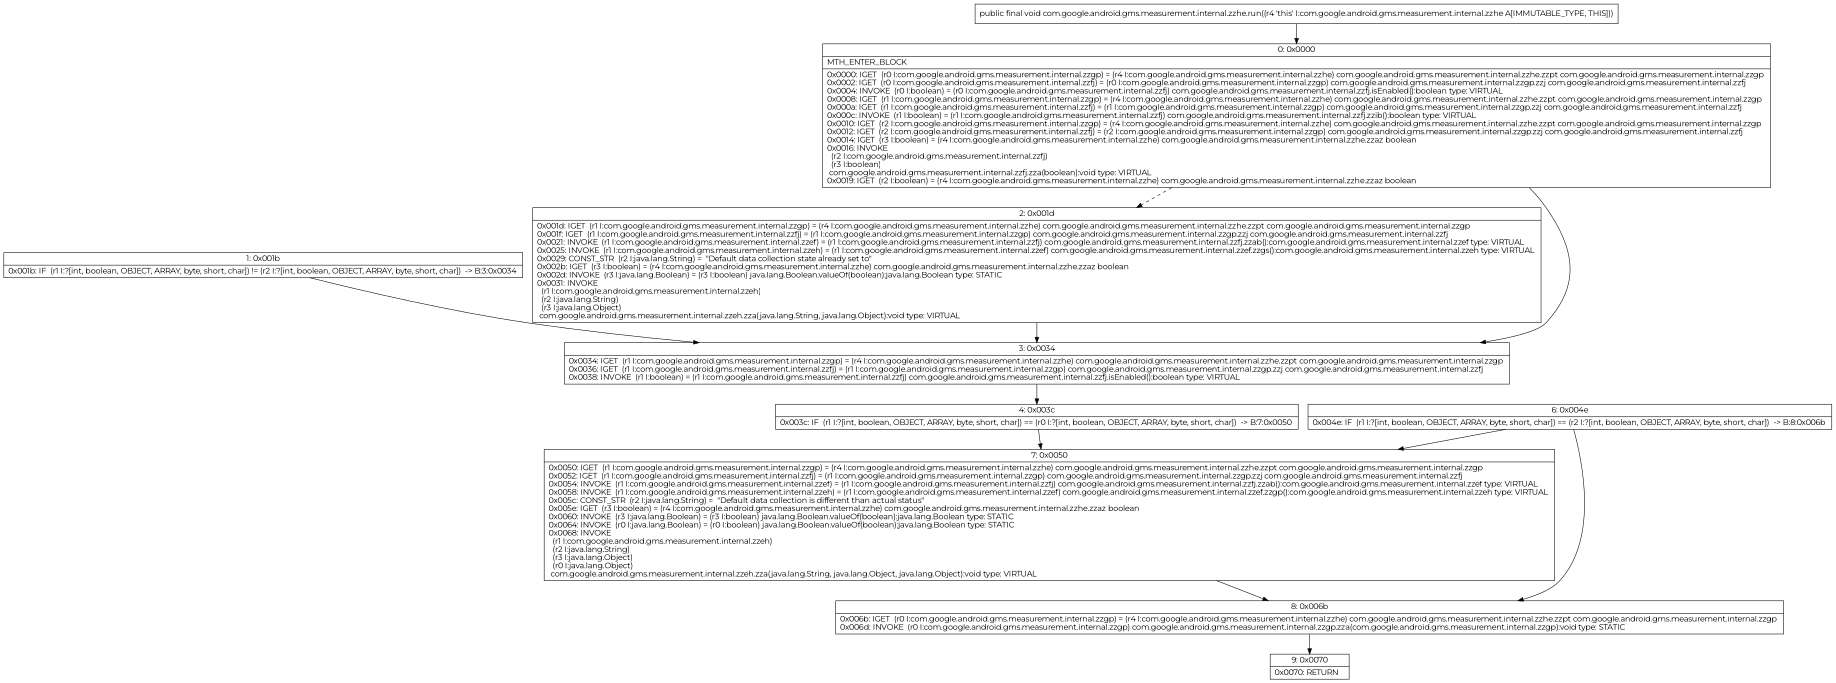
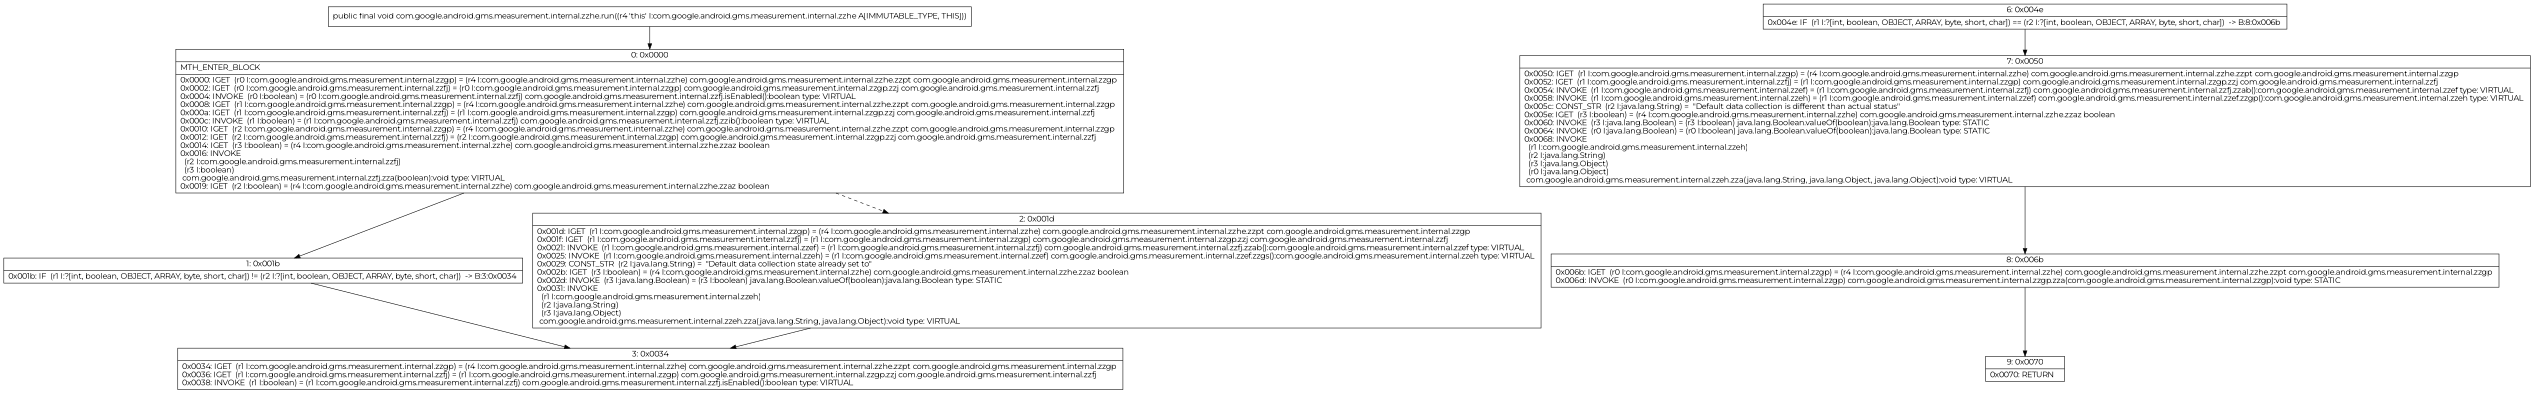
(1568, 285) -> (382, 225)
(1037, 417) -> none
(1582, 528) -> none
